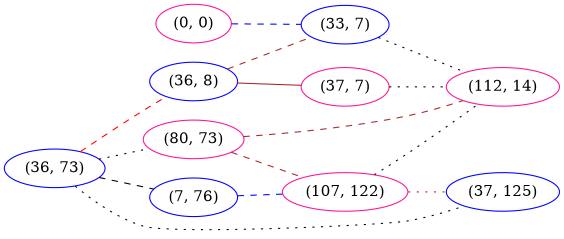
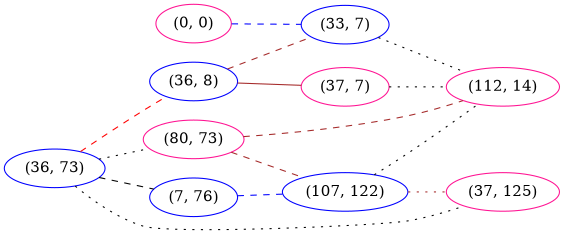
(345, 192) -> (345, 192)
(503, 192) -> (503, 192)
